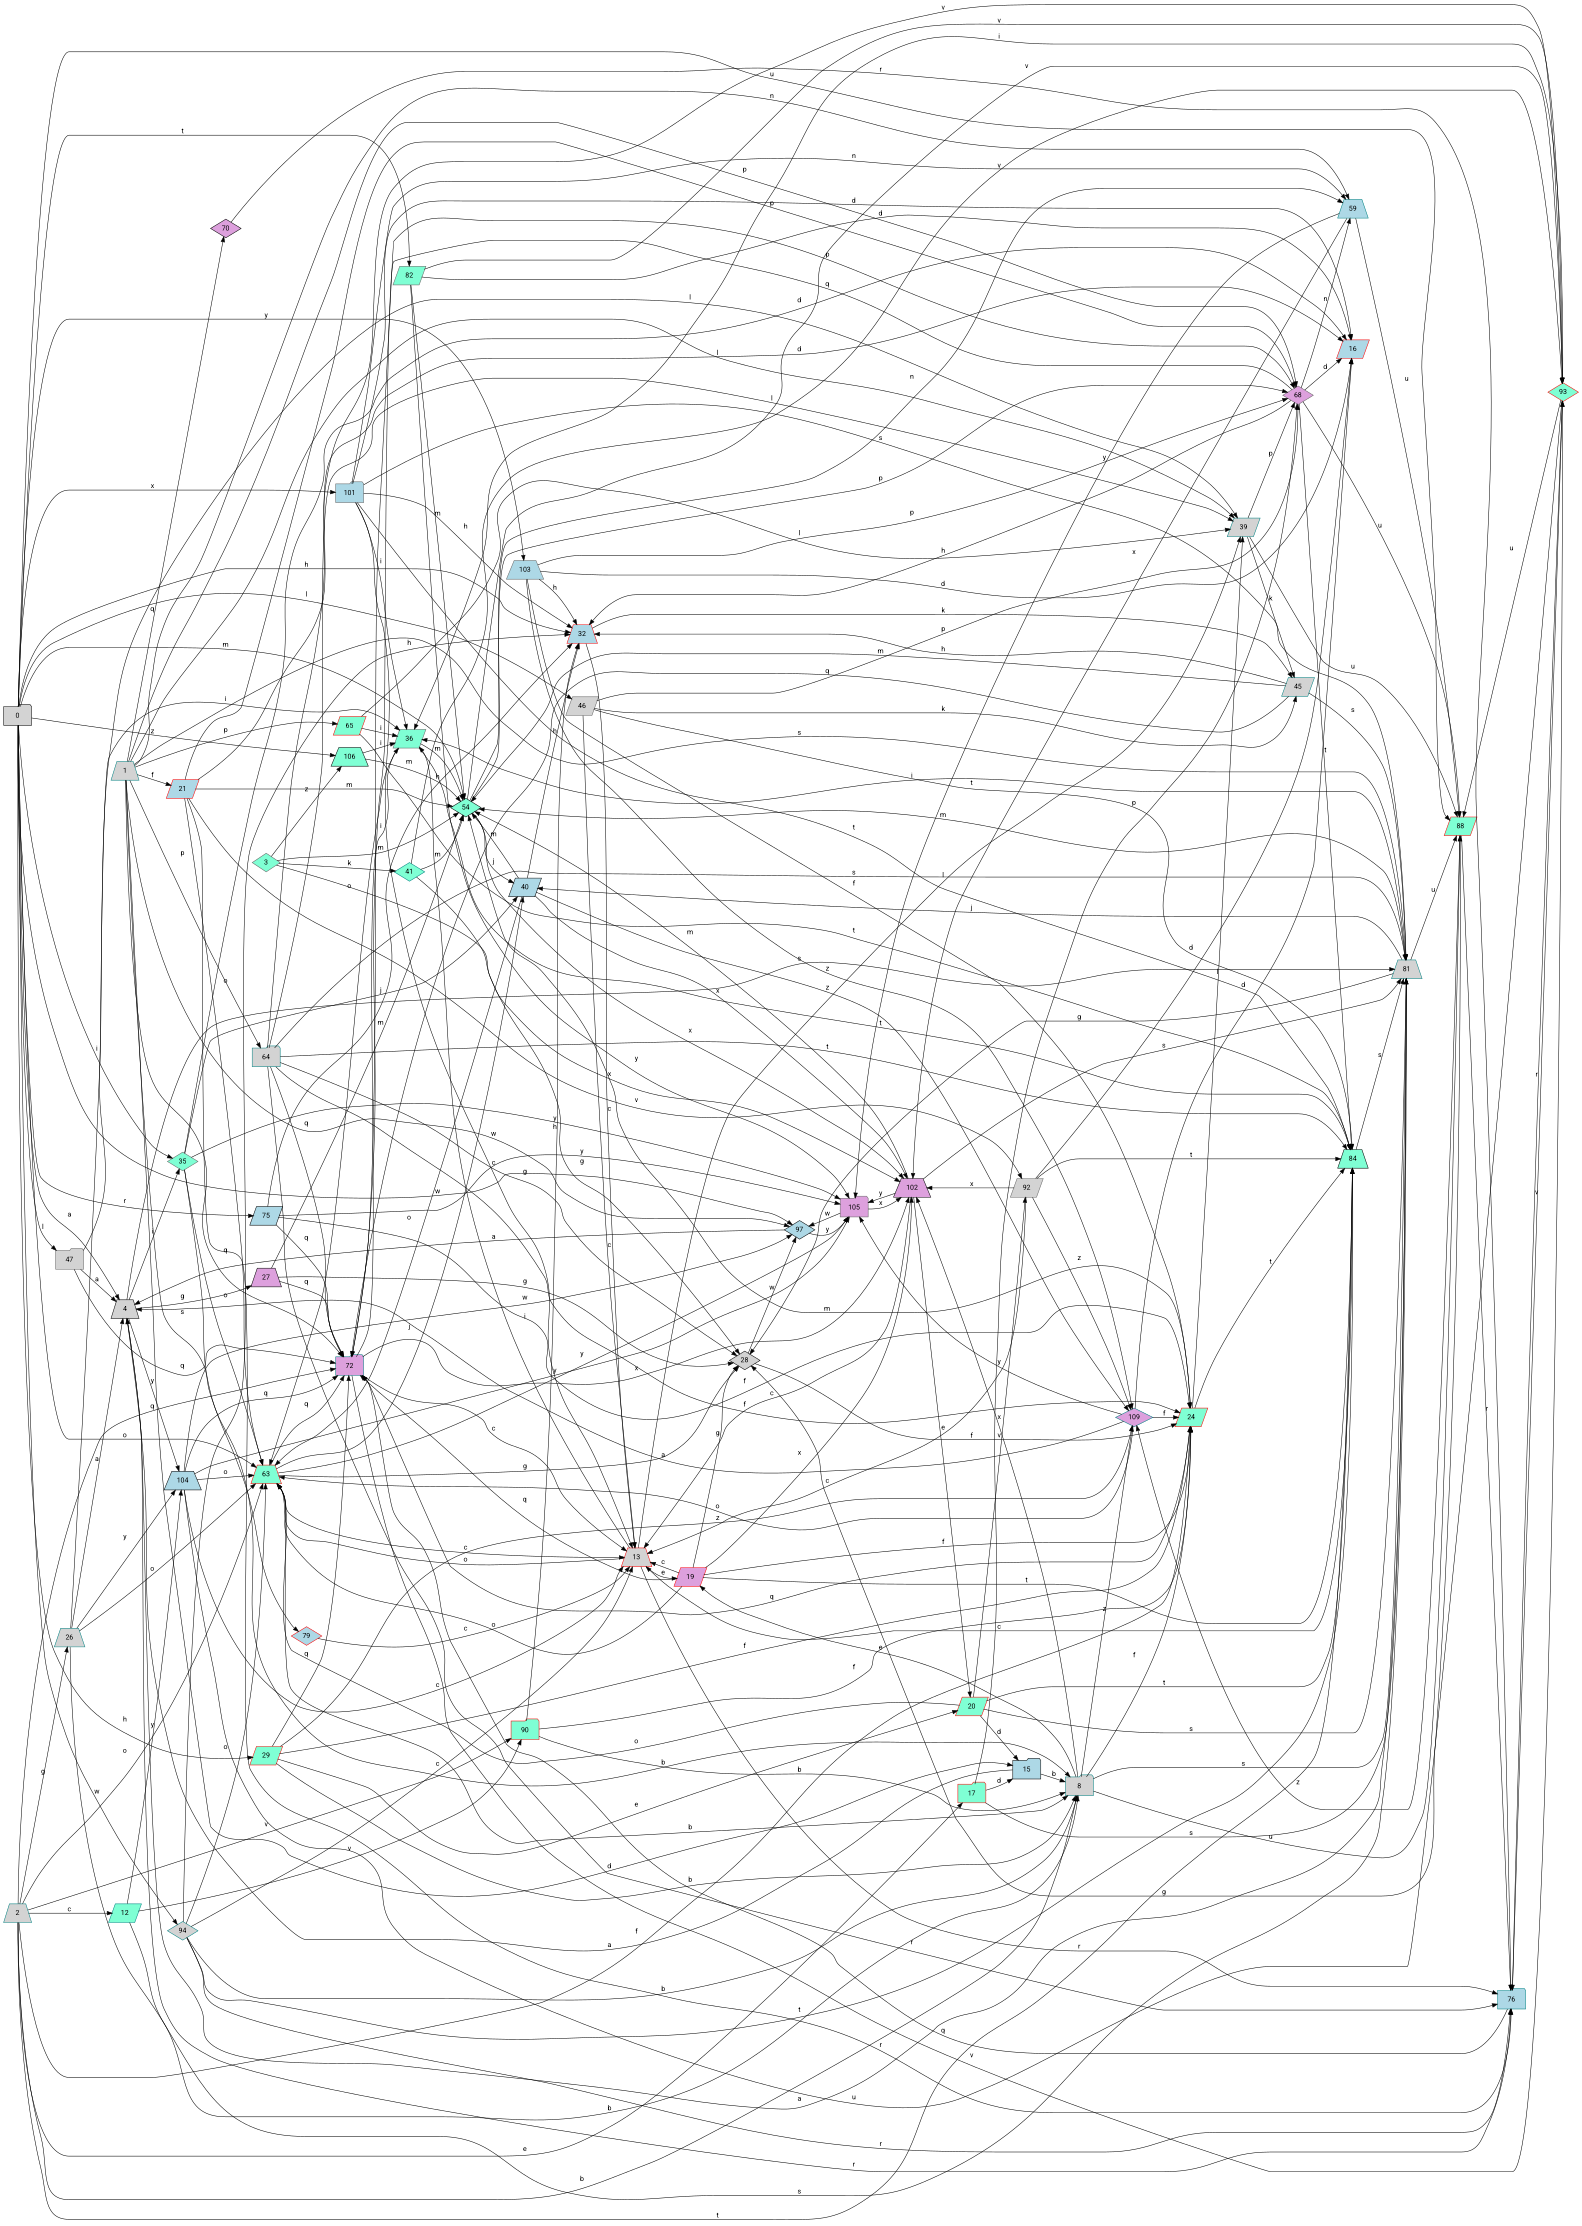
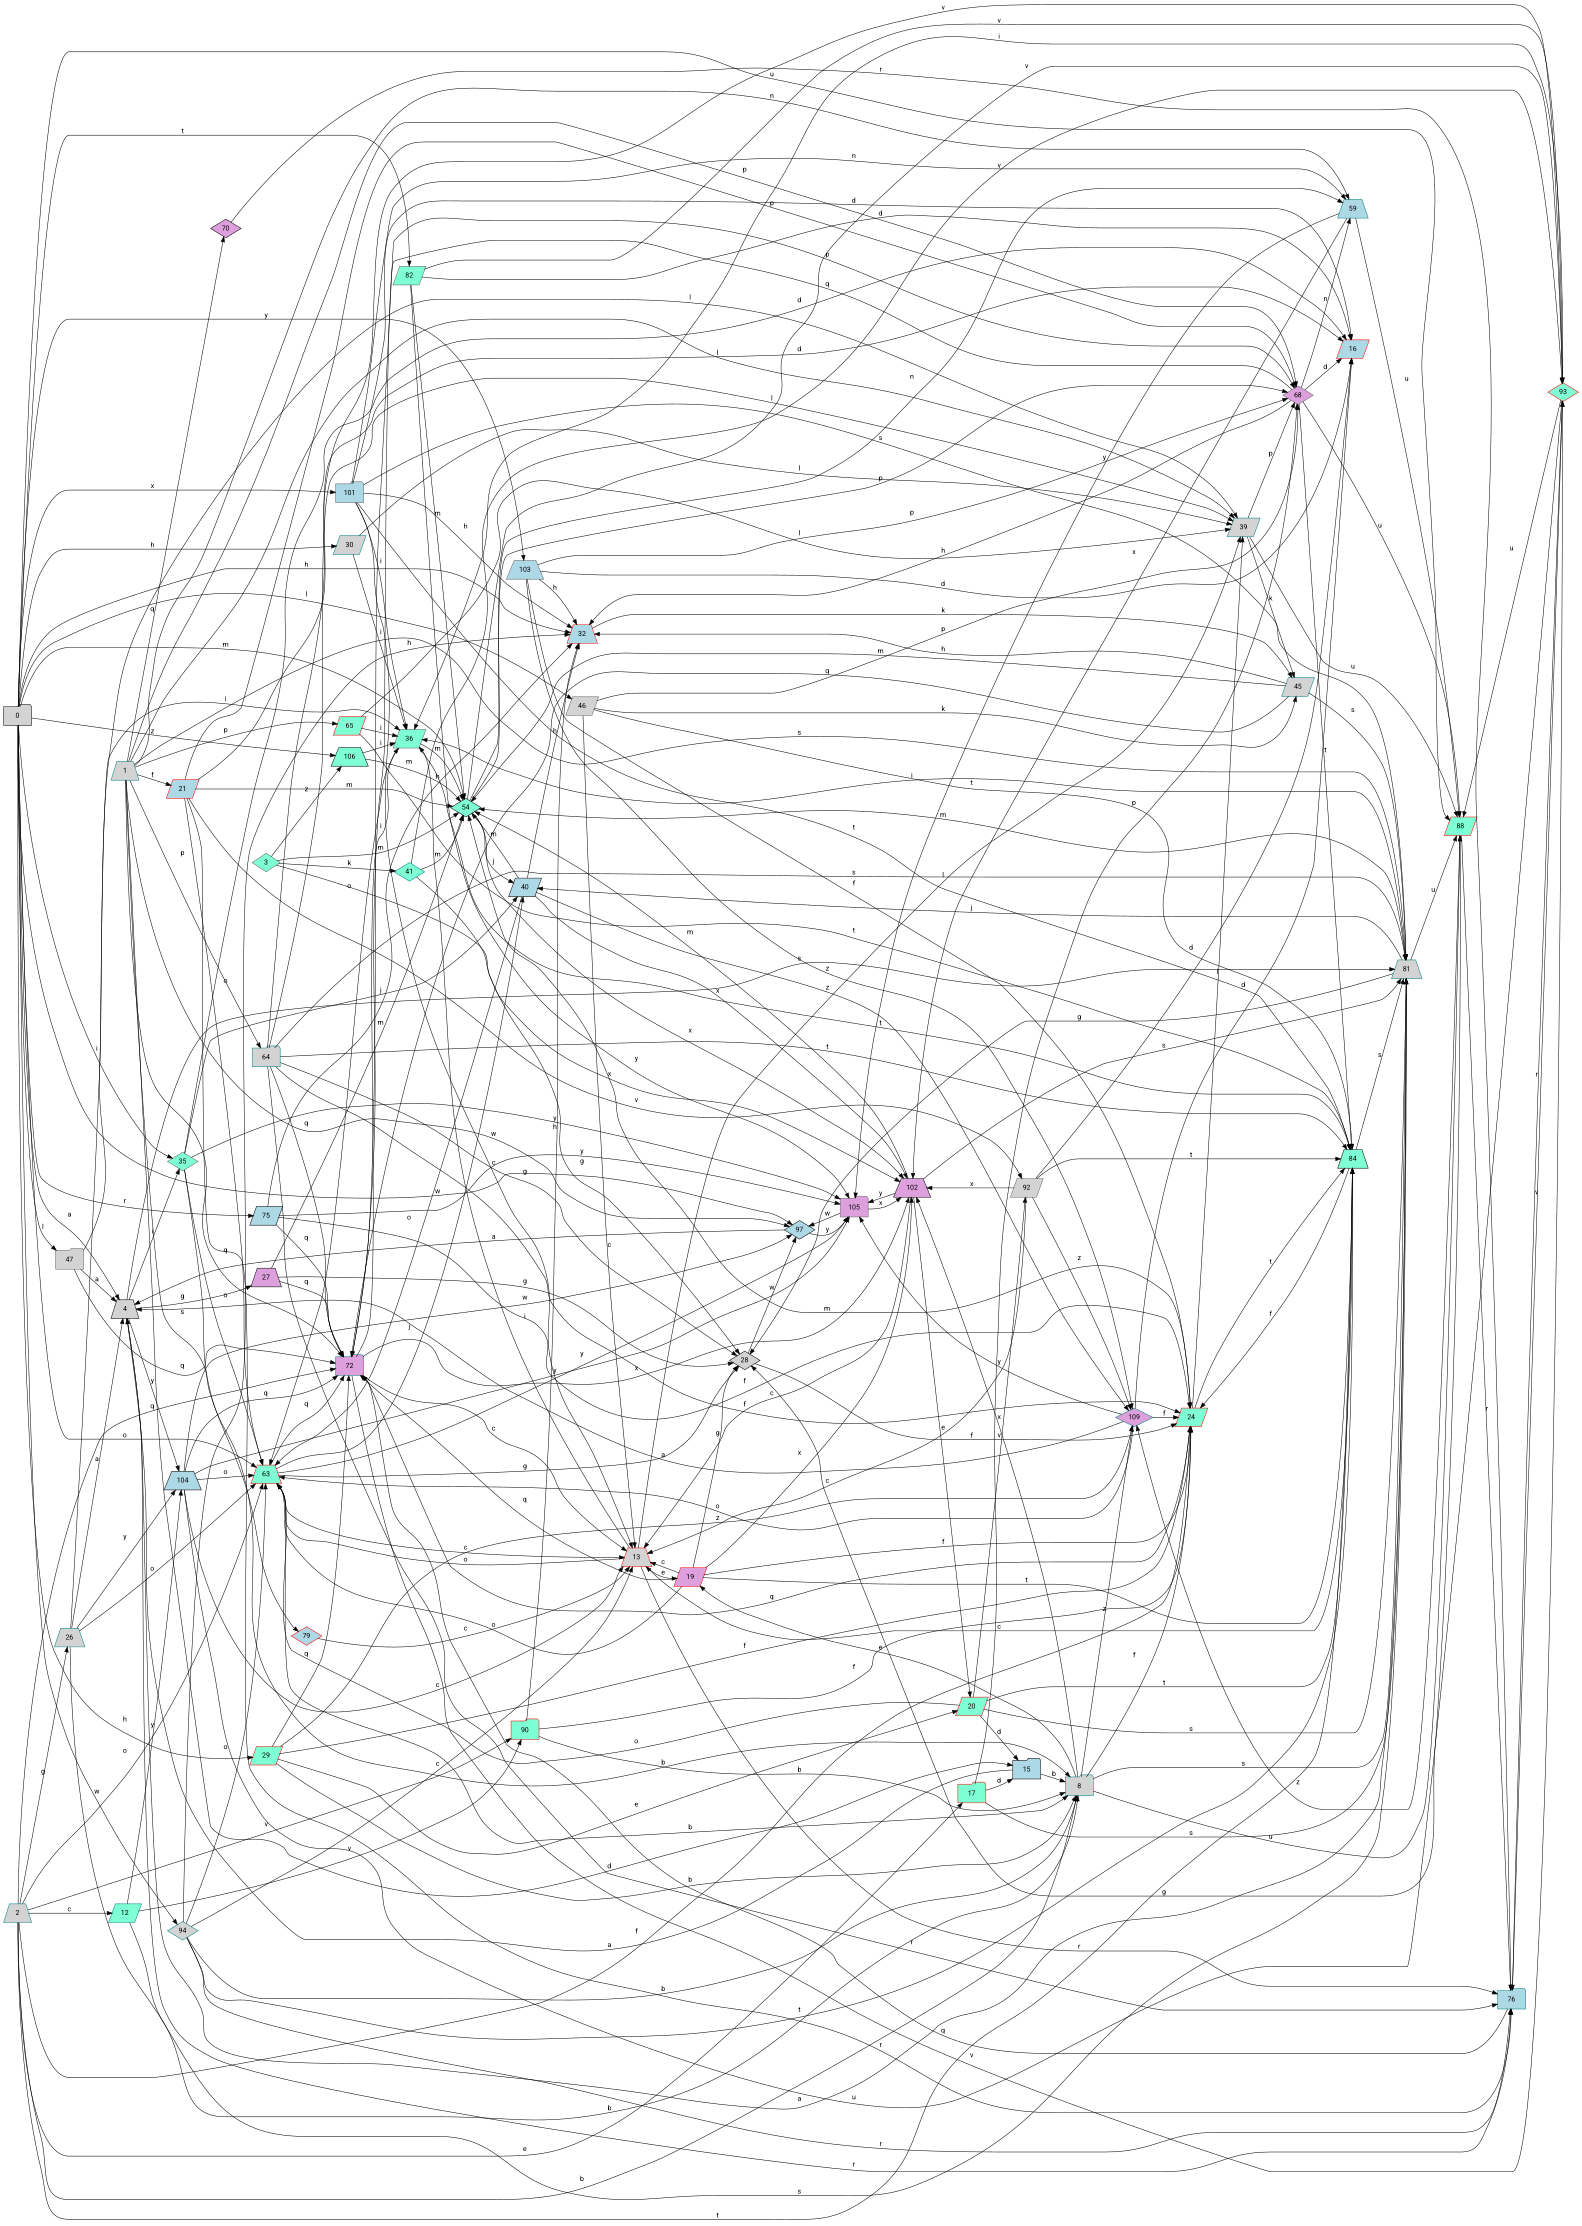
none -> (350, 545)
(607, 1093) -> none
none -> (1290, 1294)
